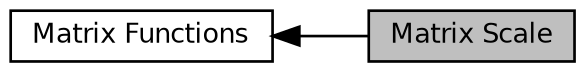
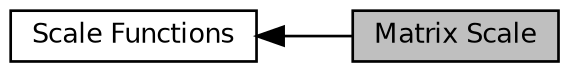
(142, 36) -> (134, 36)
